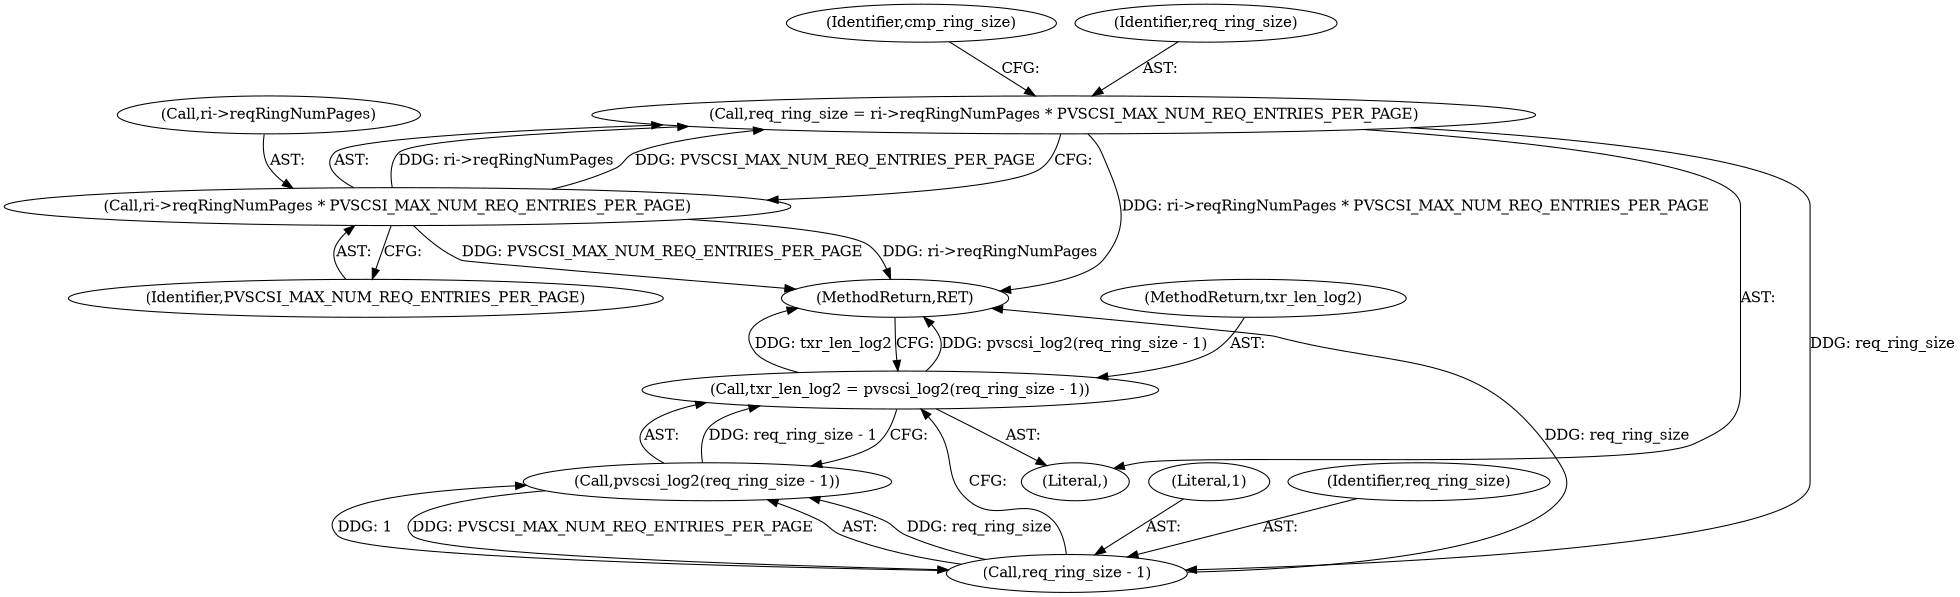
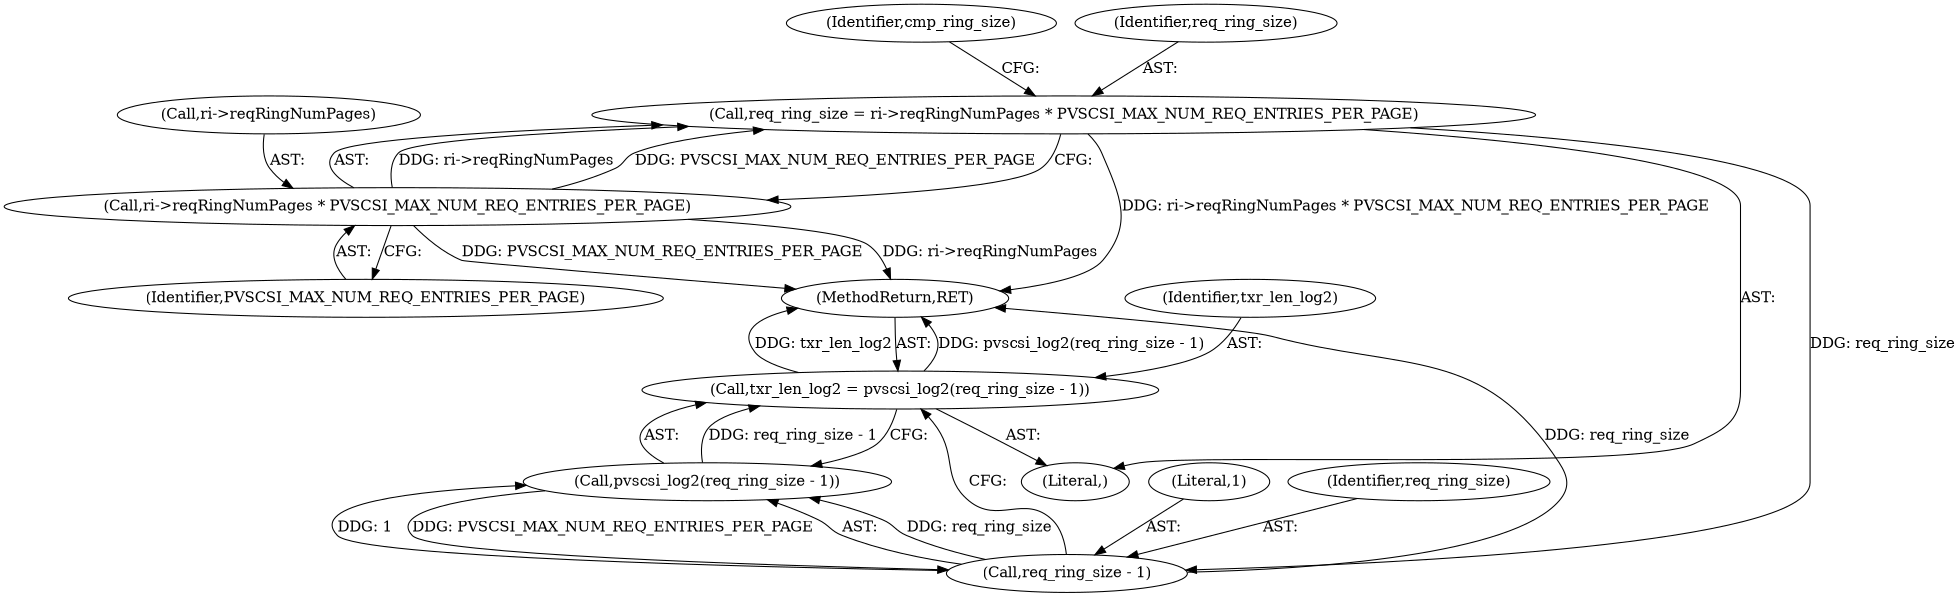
(1254, 298) -> (1250, 298)
(918, 344) -> (916, 344)
